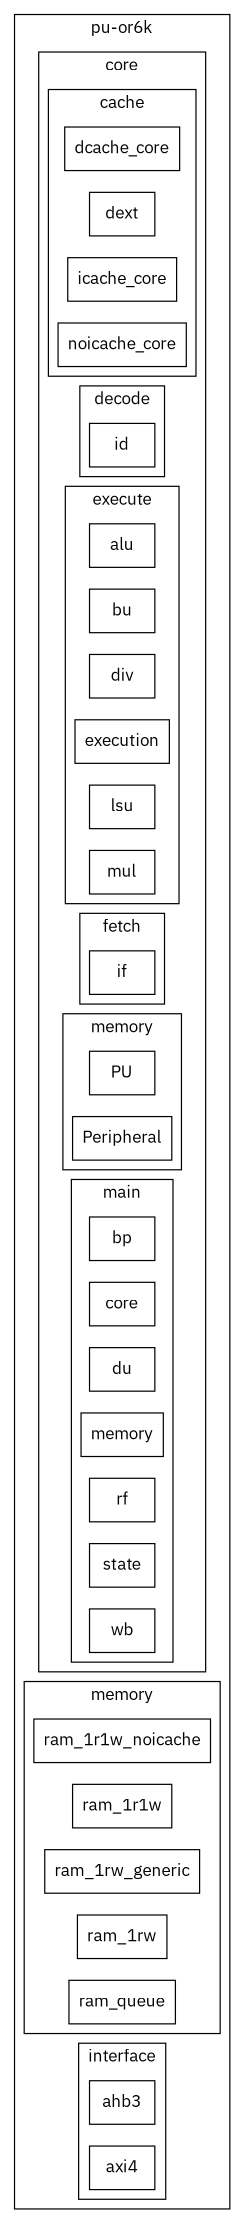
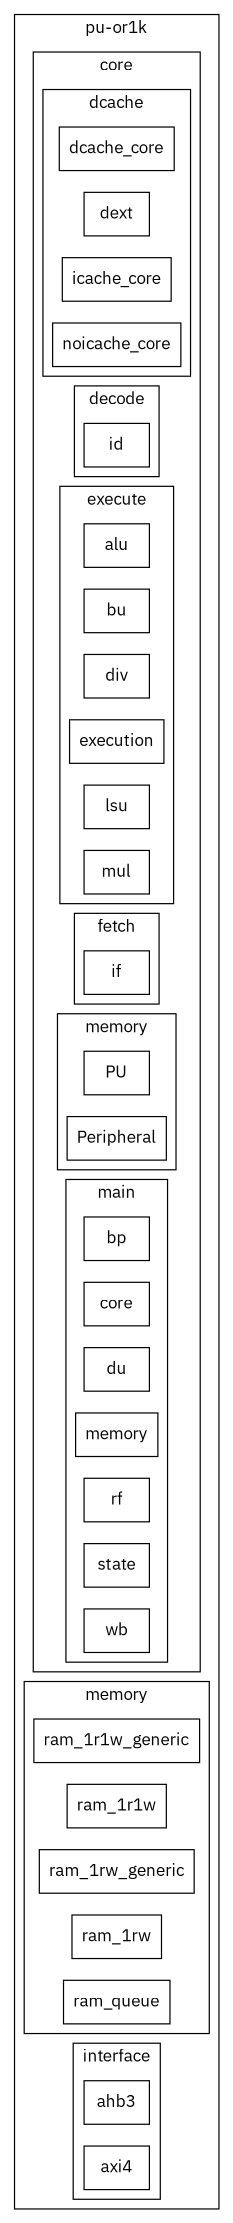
(122, 28) -> (117, 28)
(122, 103) -> (117, 103)
(122, 1741) -> (117, 1741)
